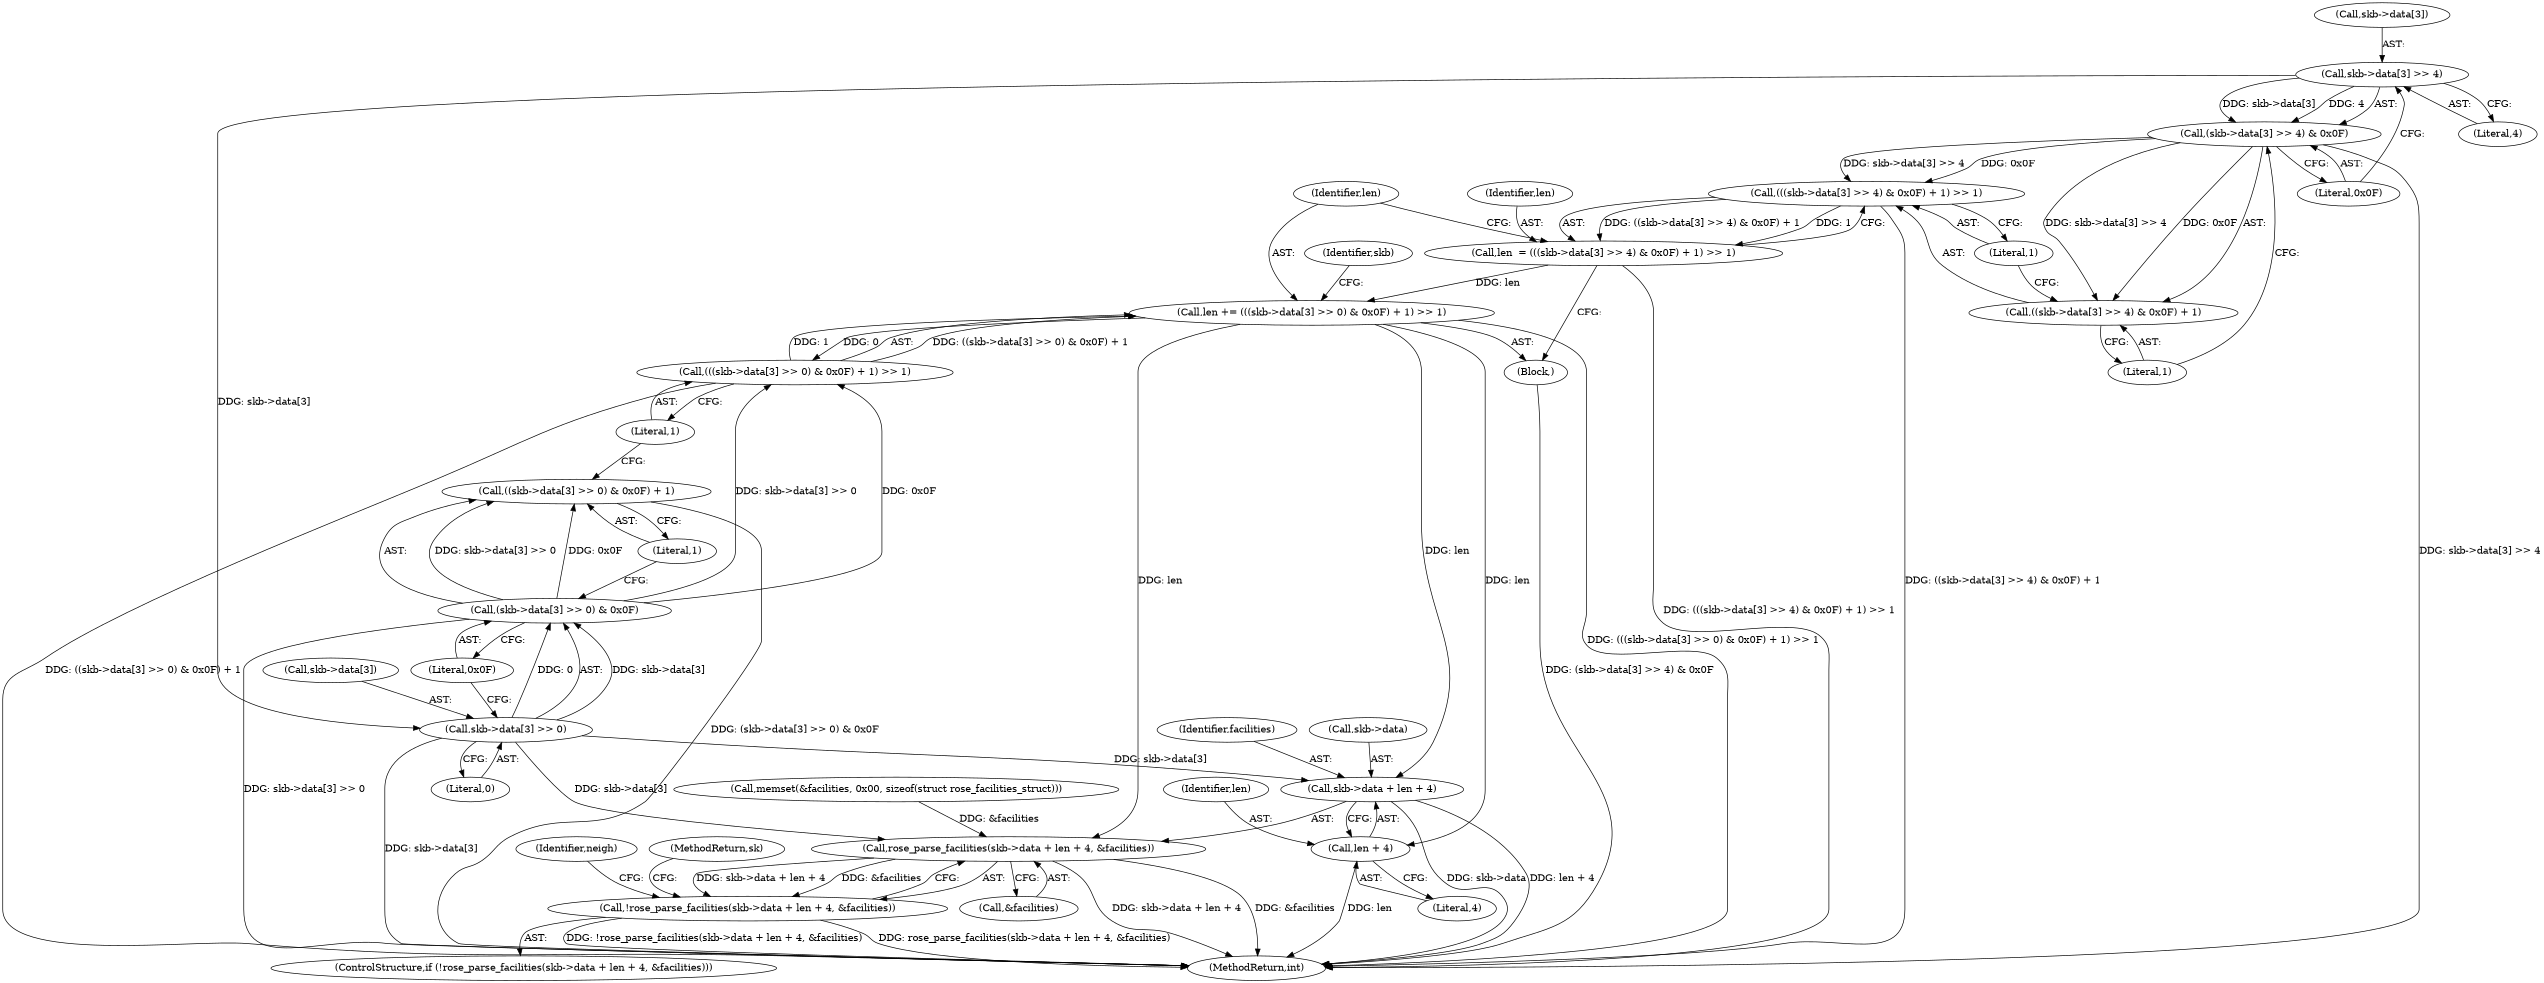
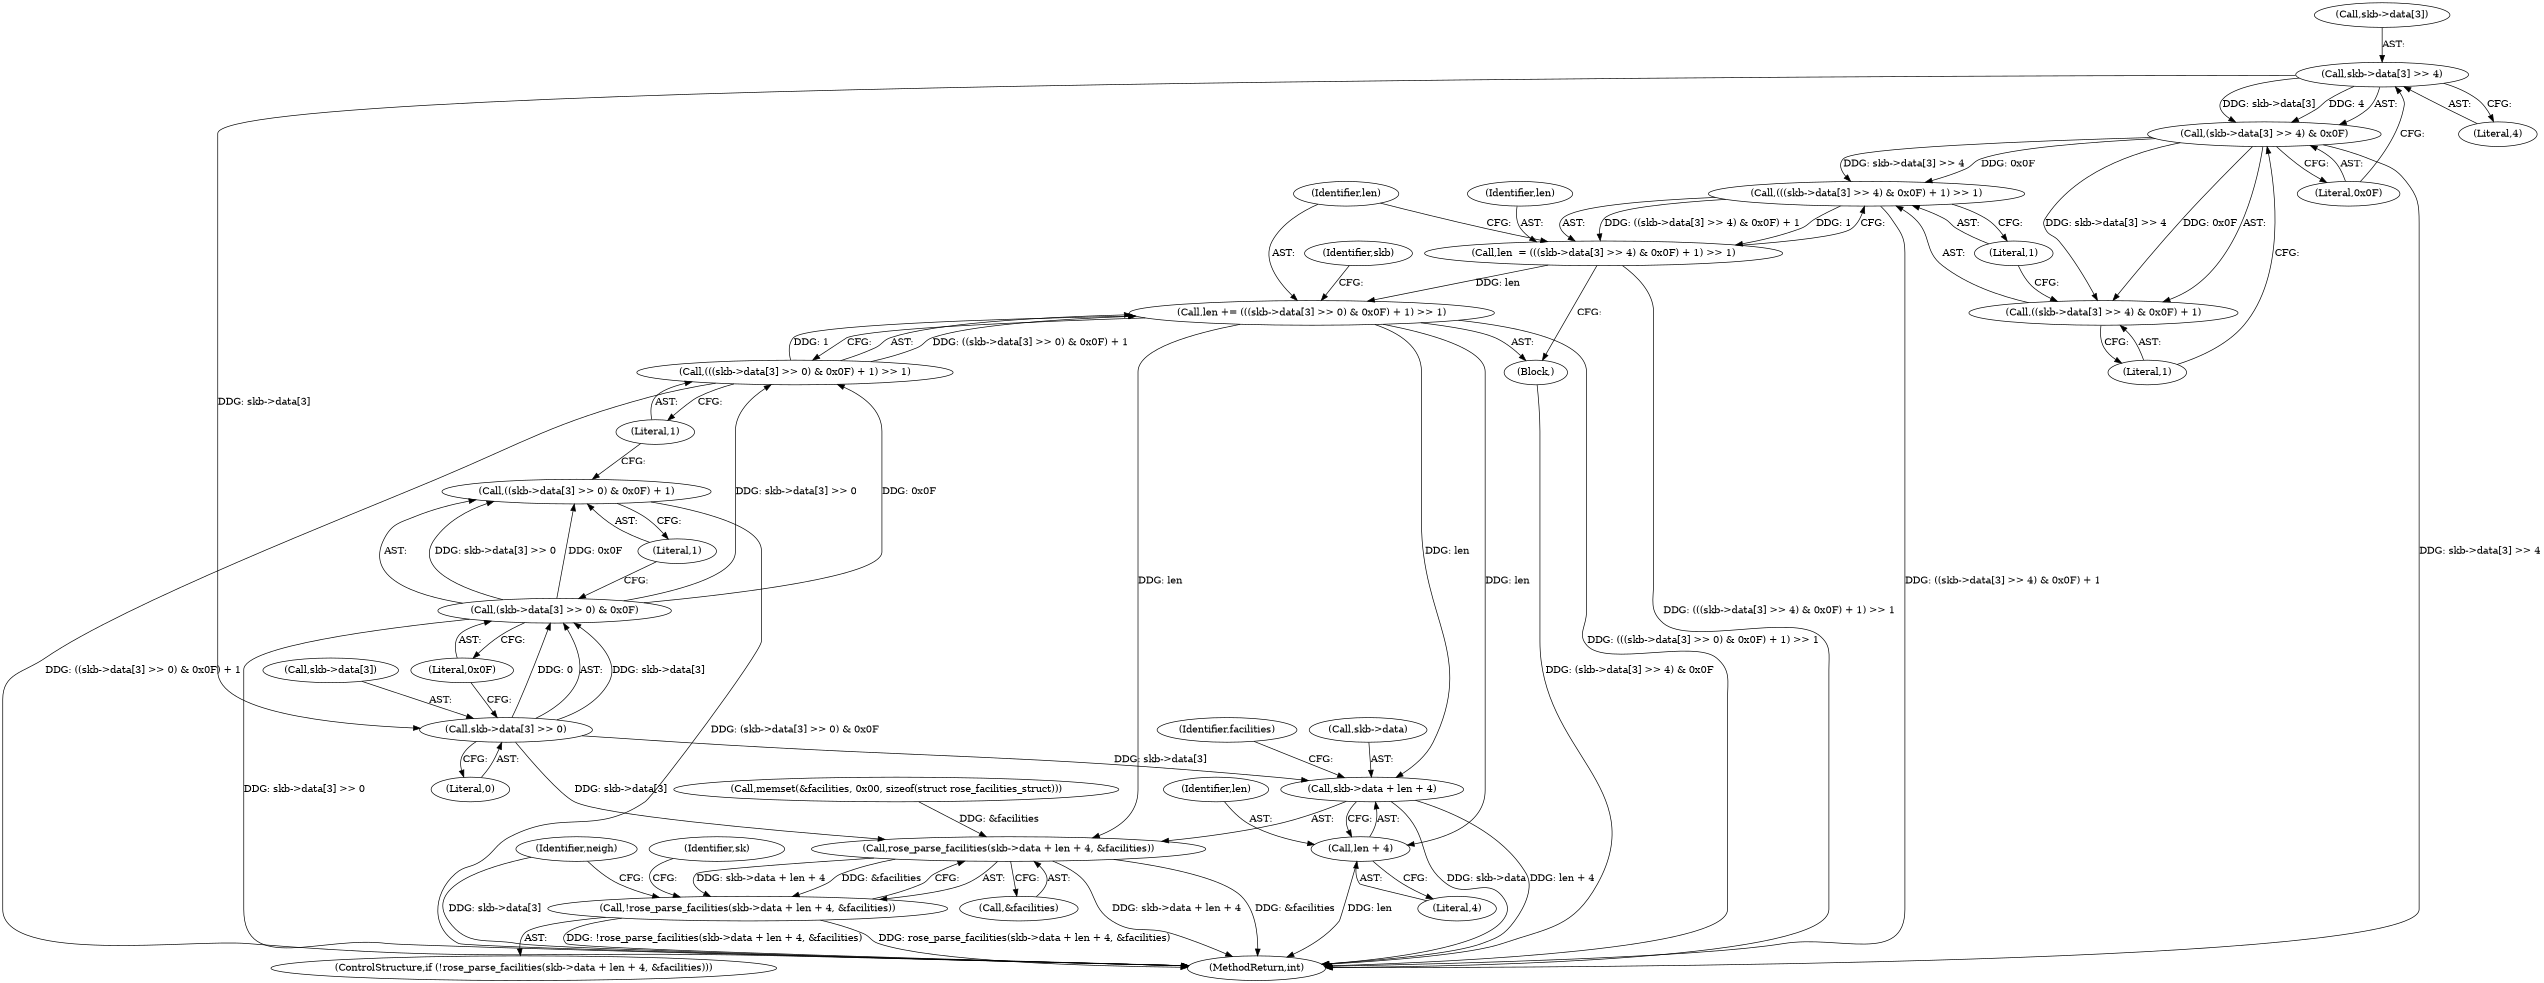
(861, 343) -> (861, 343)
(1323, 760) -> (1323, 760)
(717, 849) -> (717, 849)
(670, 952) -> (750, 954)
